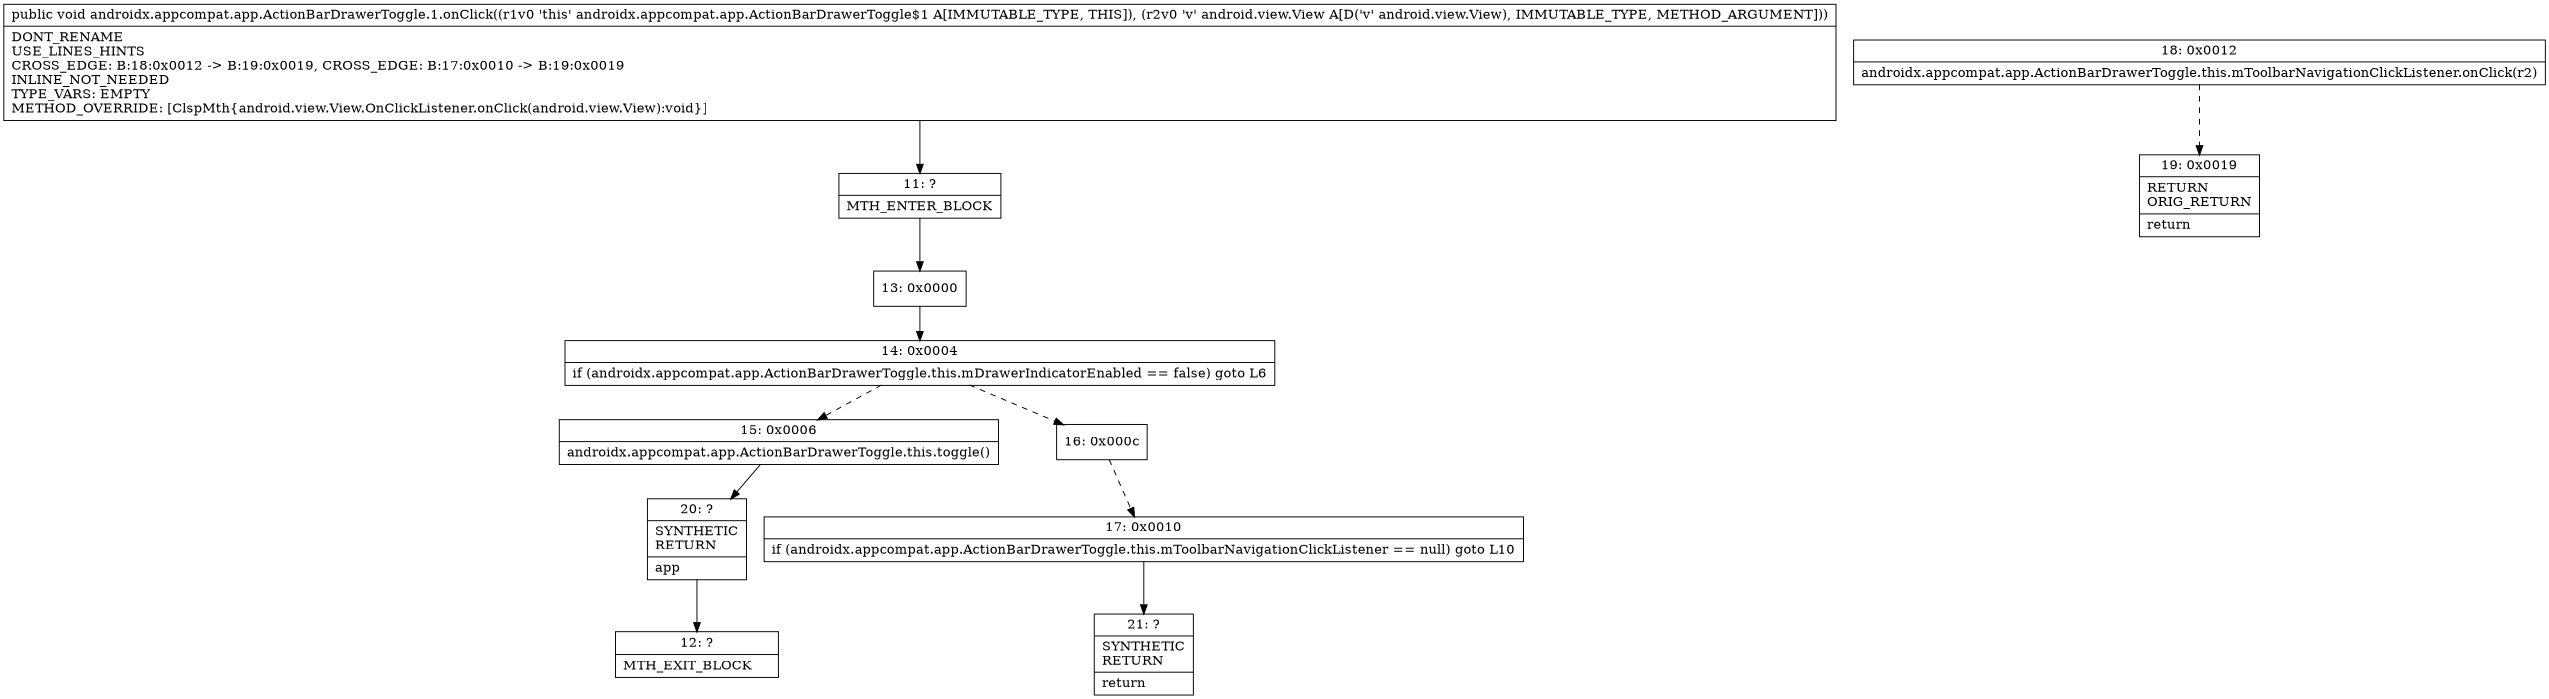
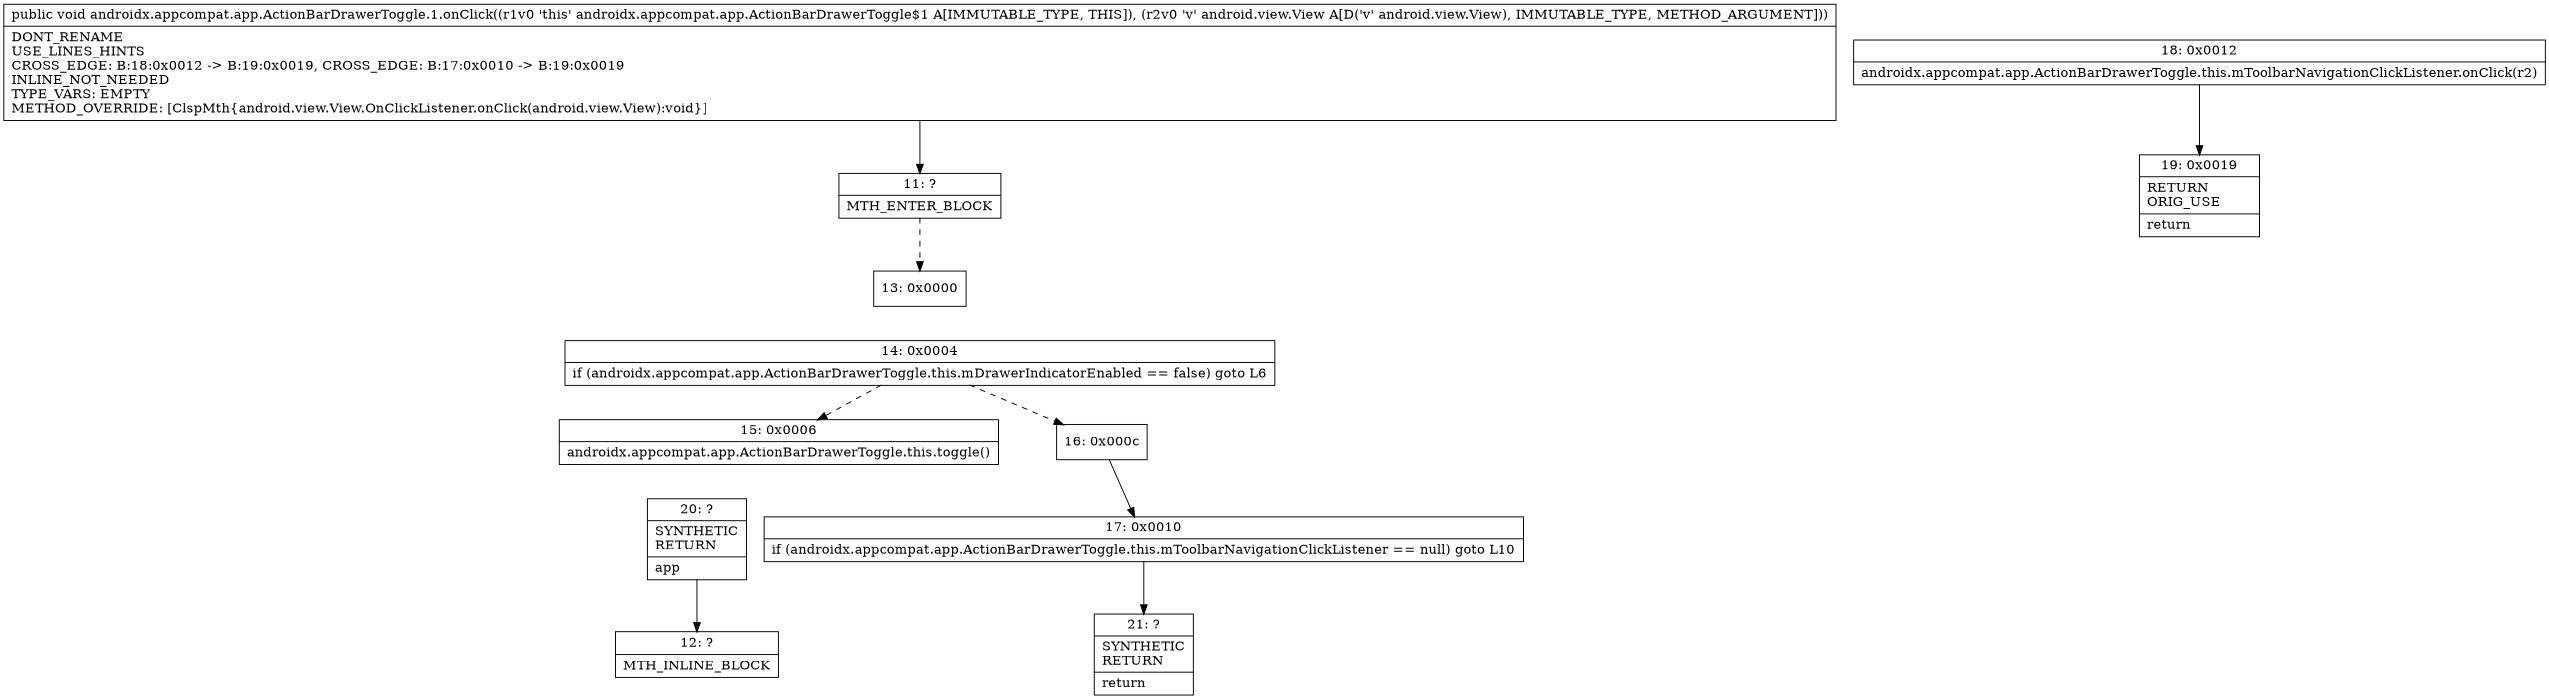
(2199, 115) -> (2199, 115)
(2199, 202) -> (2184, 202)
(920, 240) -> (920, 240)
(920, 319) -> none
(749, 478) -> none
(1120, 484) -> (1120, 484)
(688, 666) -> (697, 666)
